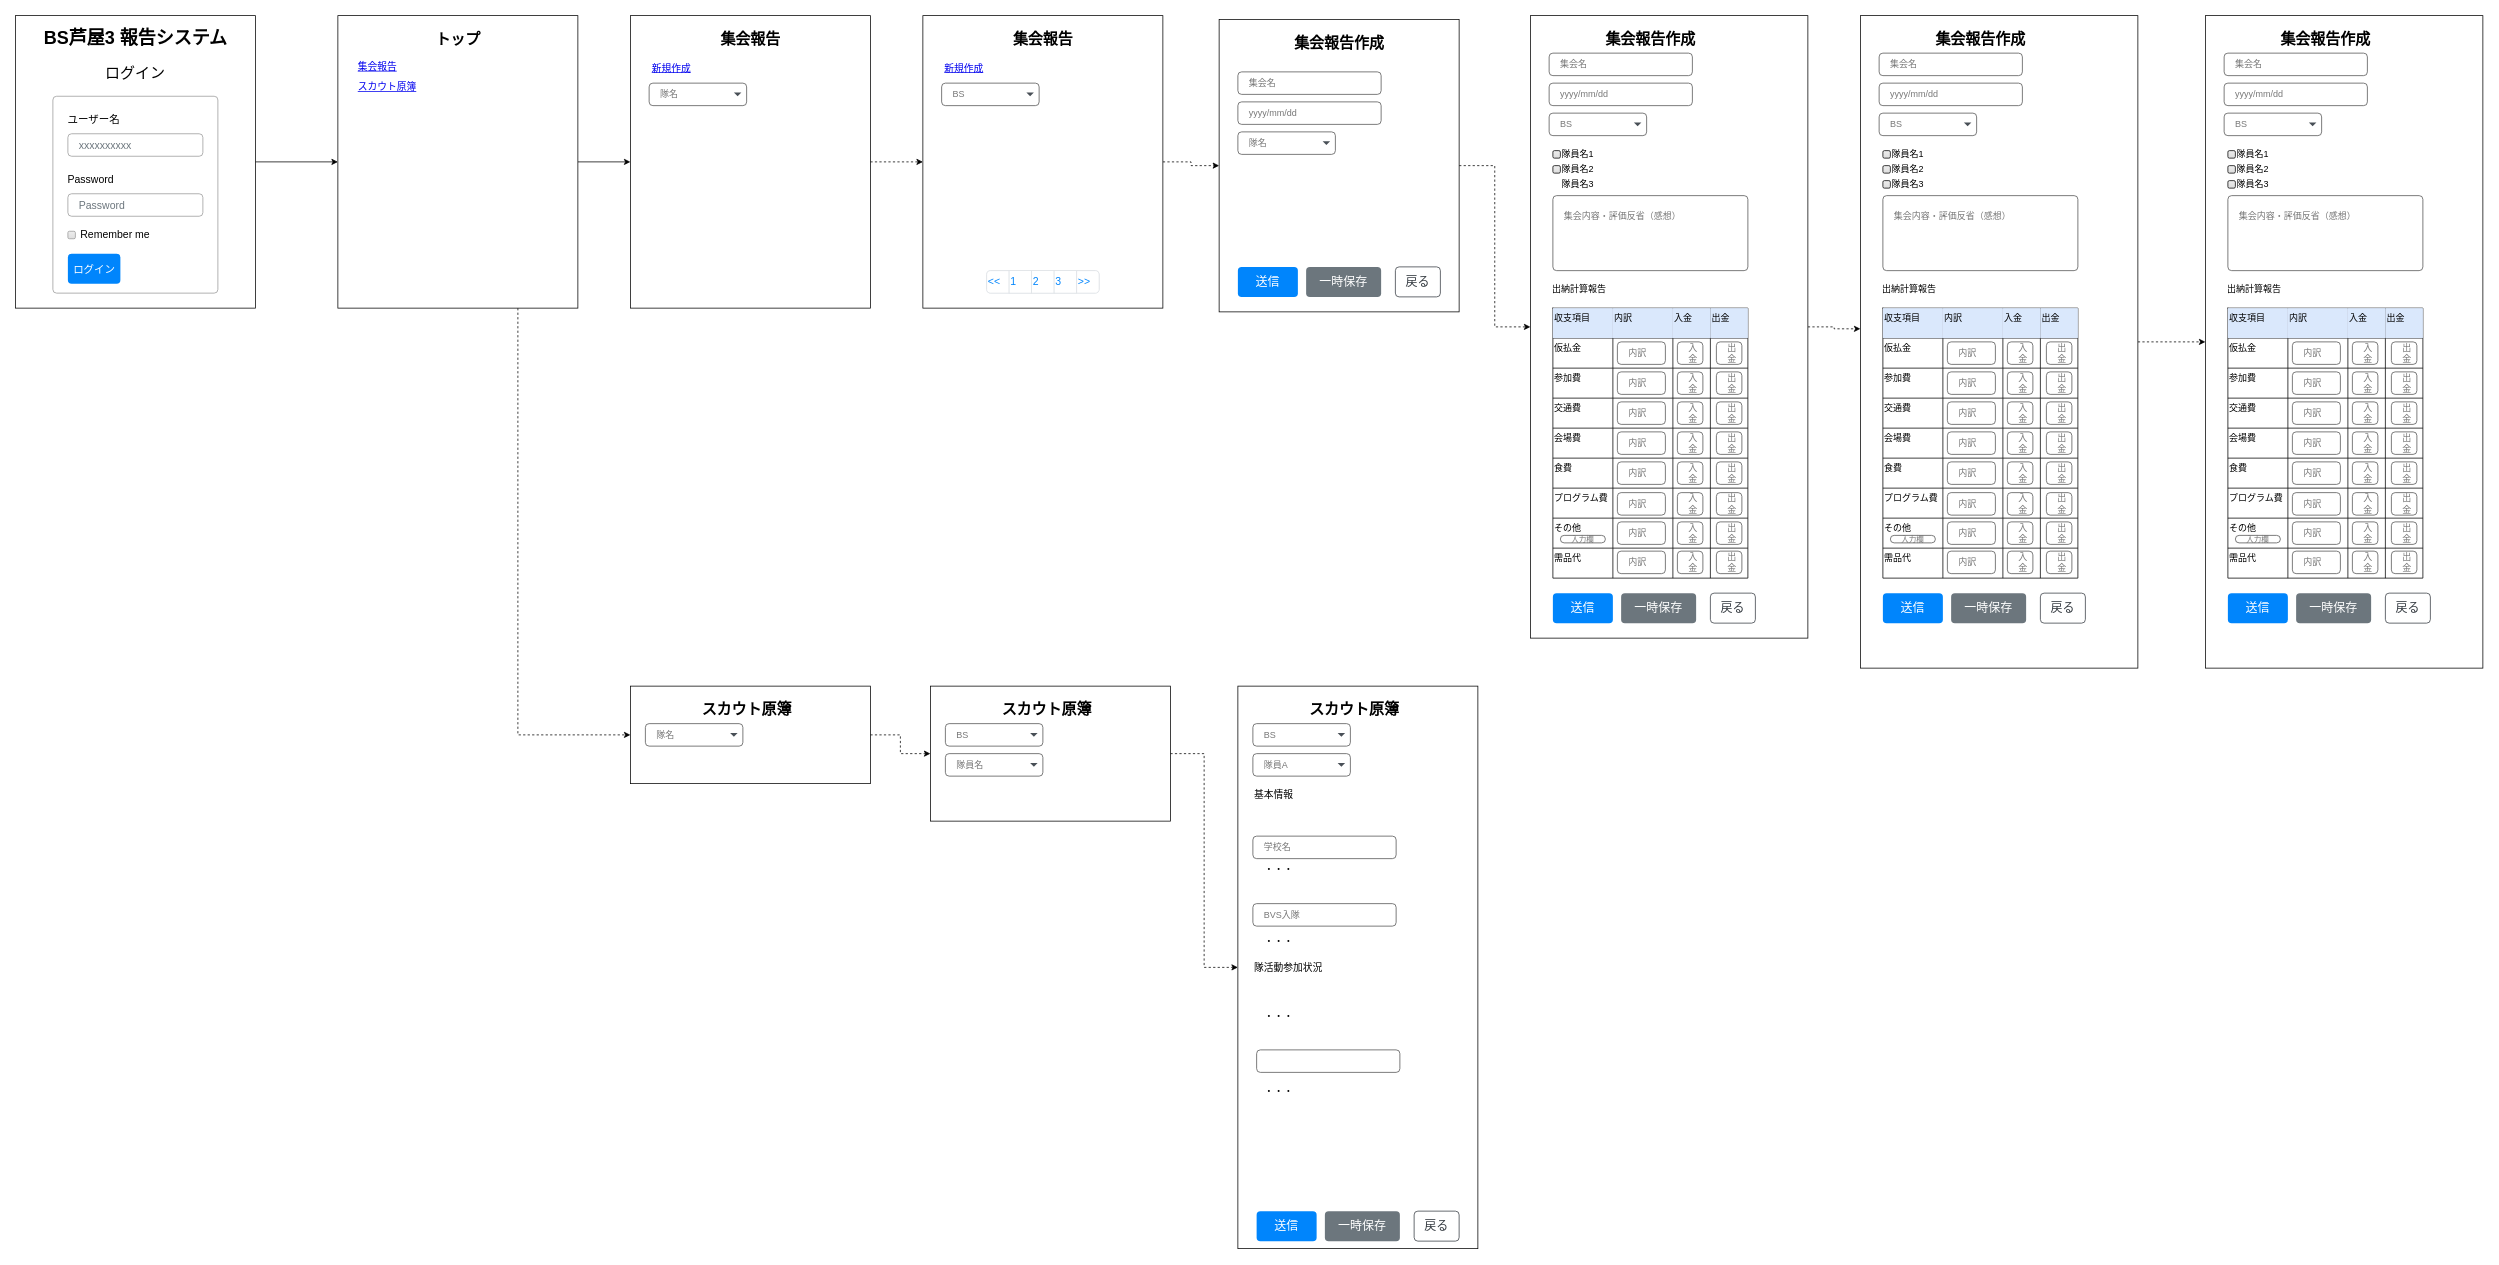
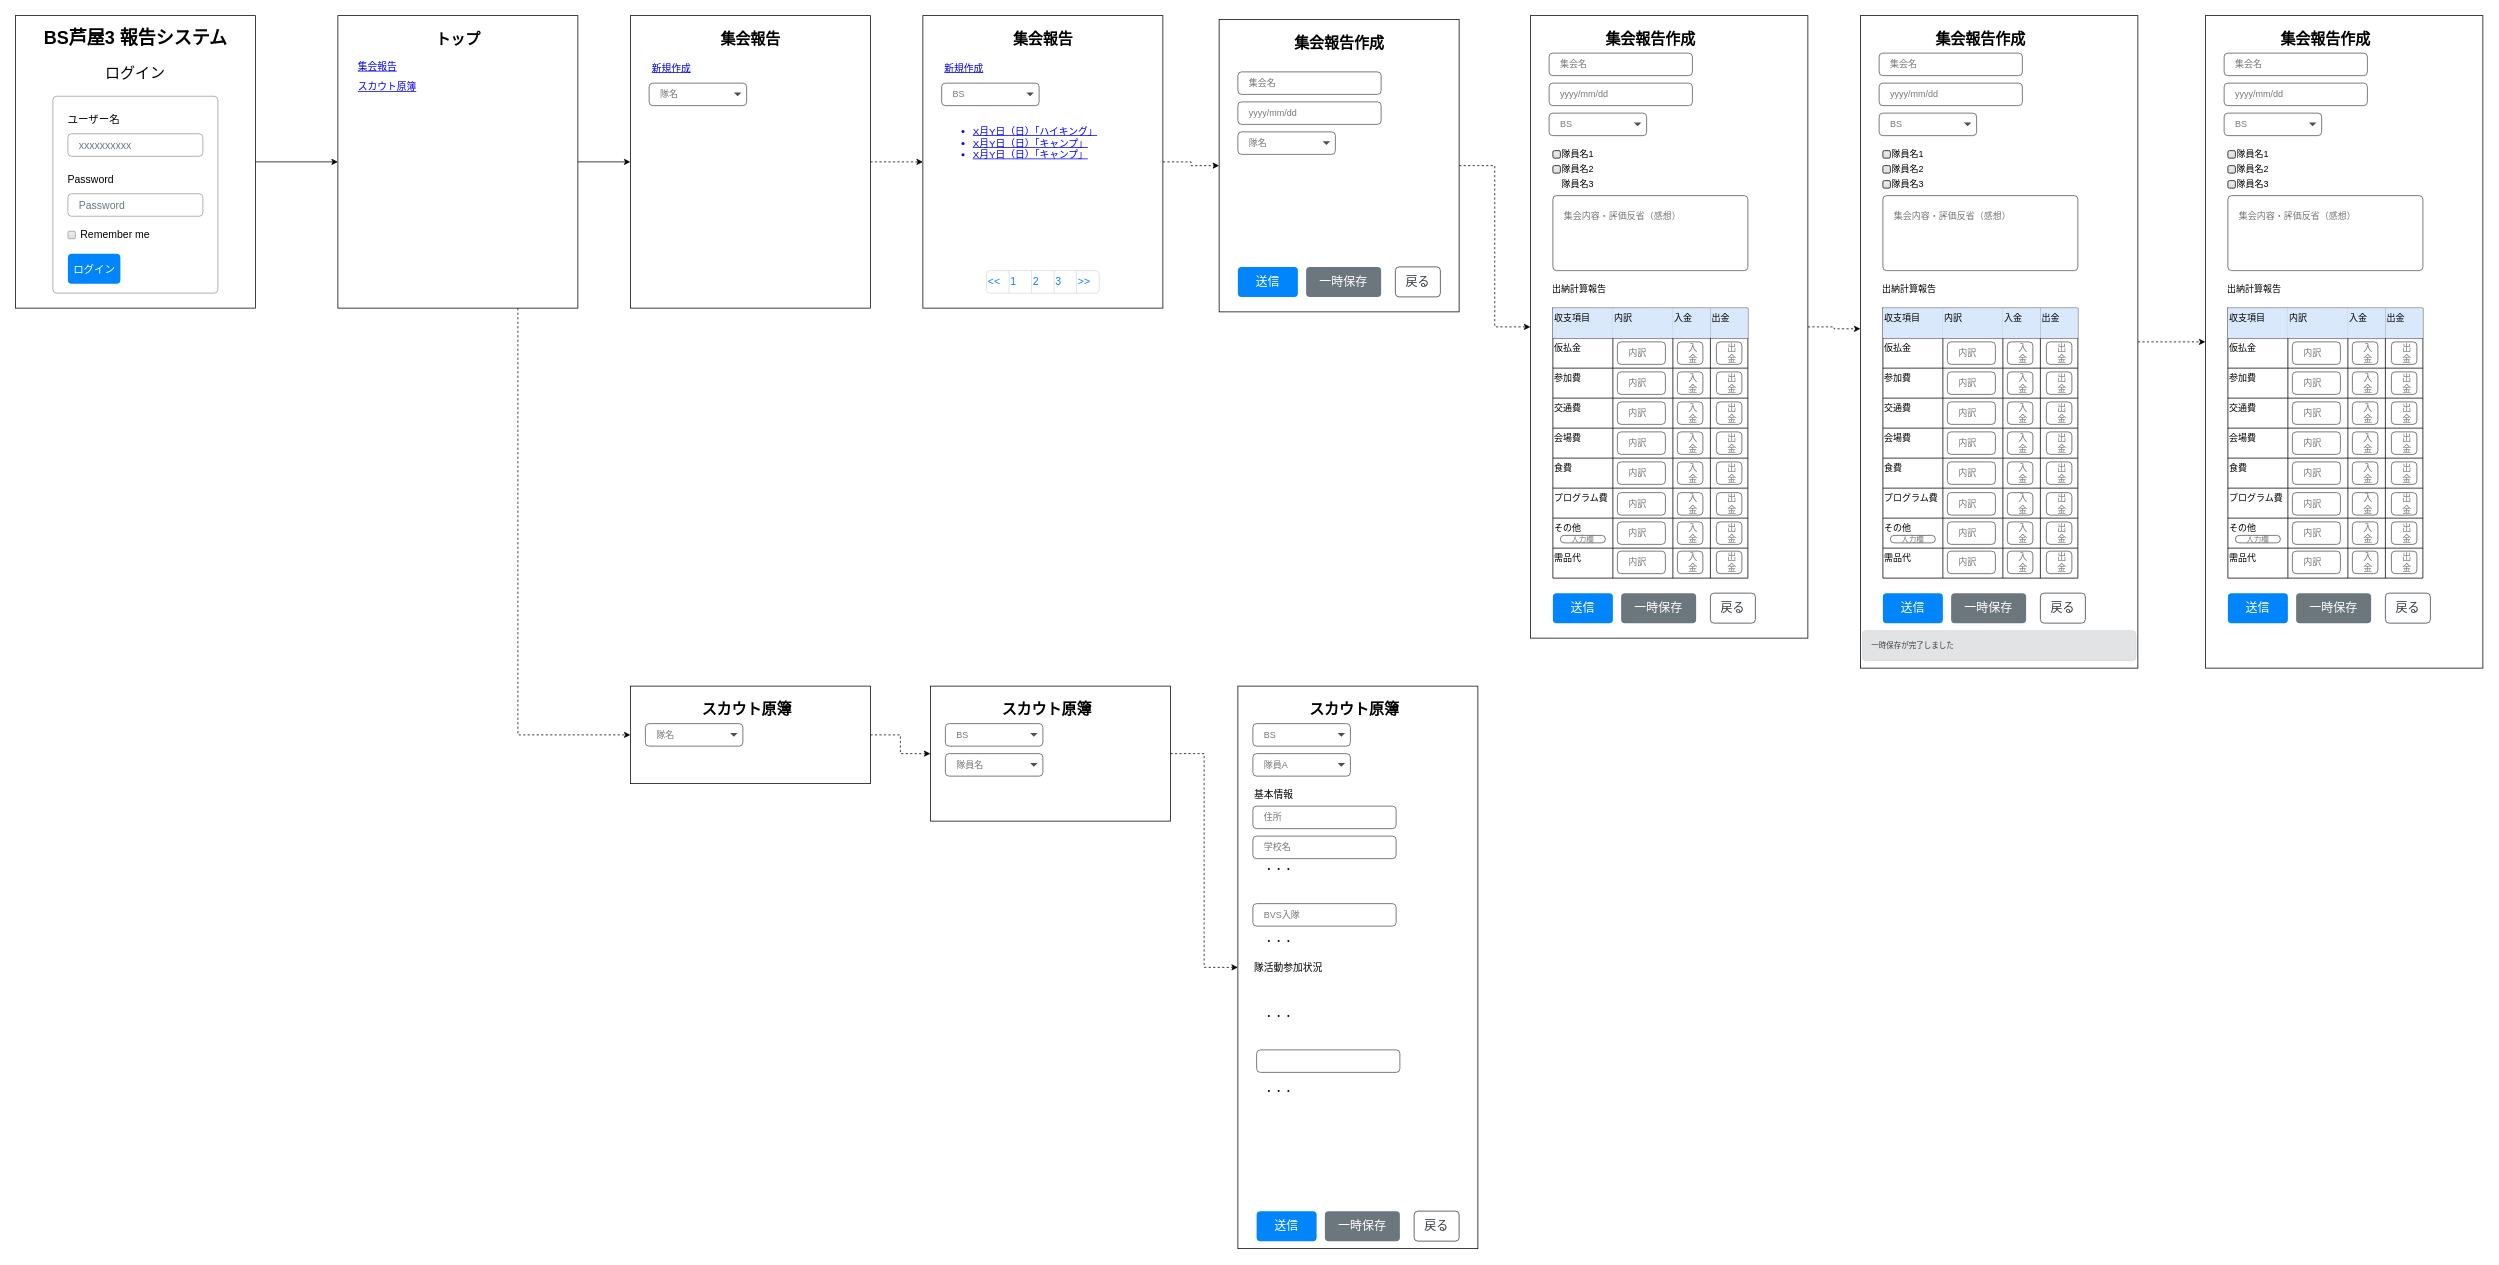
none -> (1037, 143)
none -> (1999, 645)
none -> (1325, 817)
